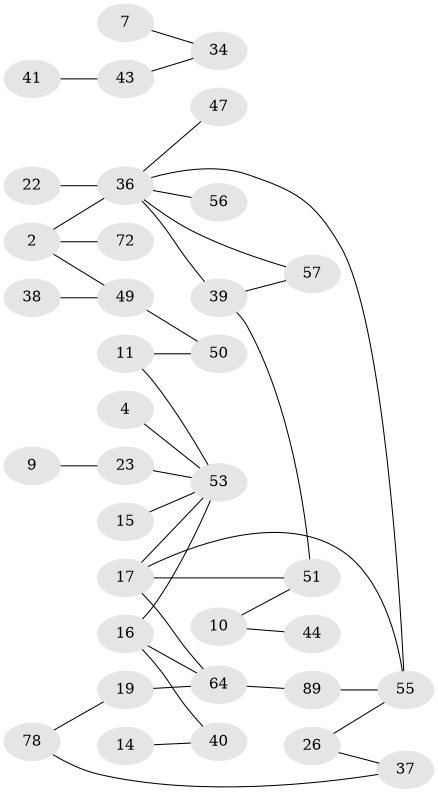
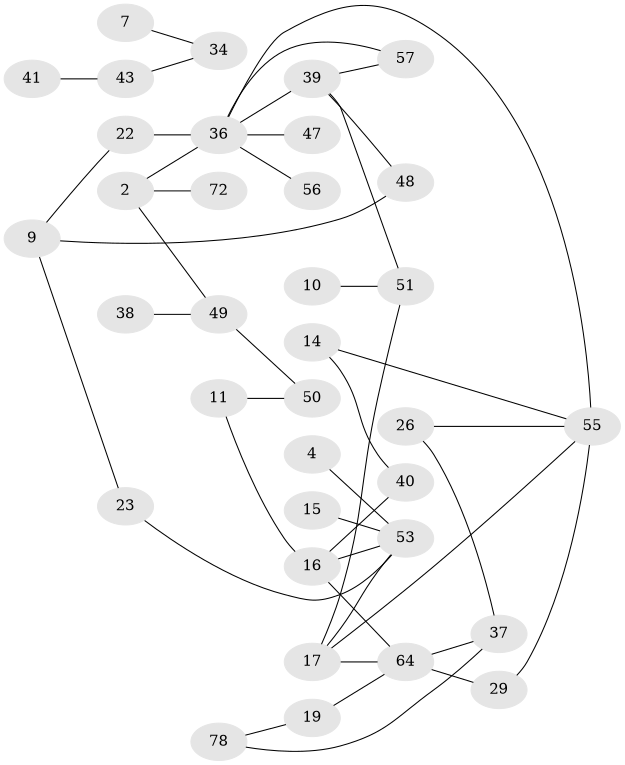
none -> (406, 183)
none -> (77, 186)
none -> (452, 384)
(178, 415) -> (255, 487)
(312, 634) -> none
none -> (453, 648)
(312, 690) -> (499, 690)
